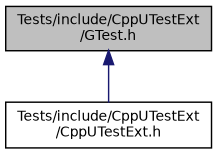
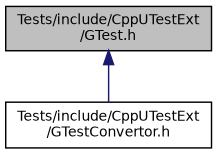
(109, 125) -> (109, 125)
